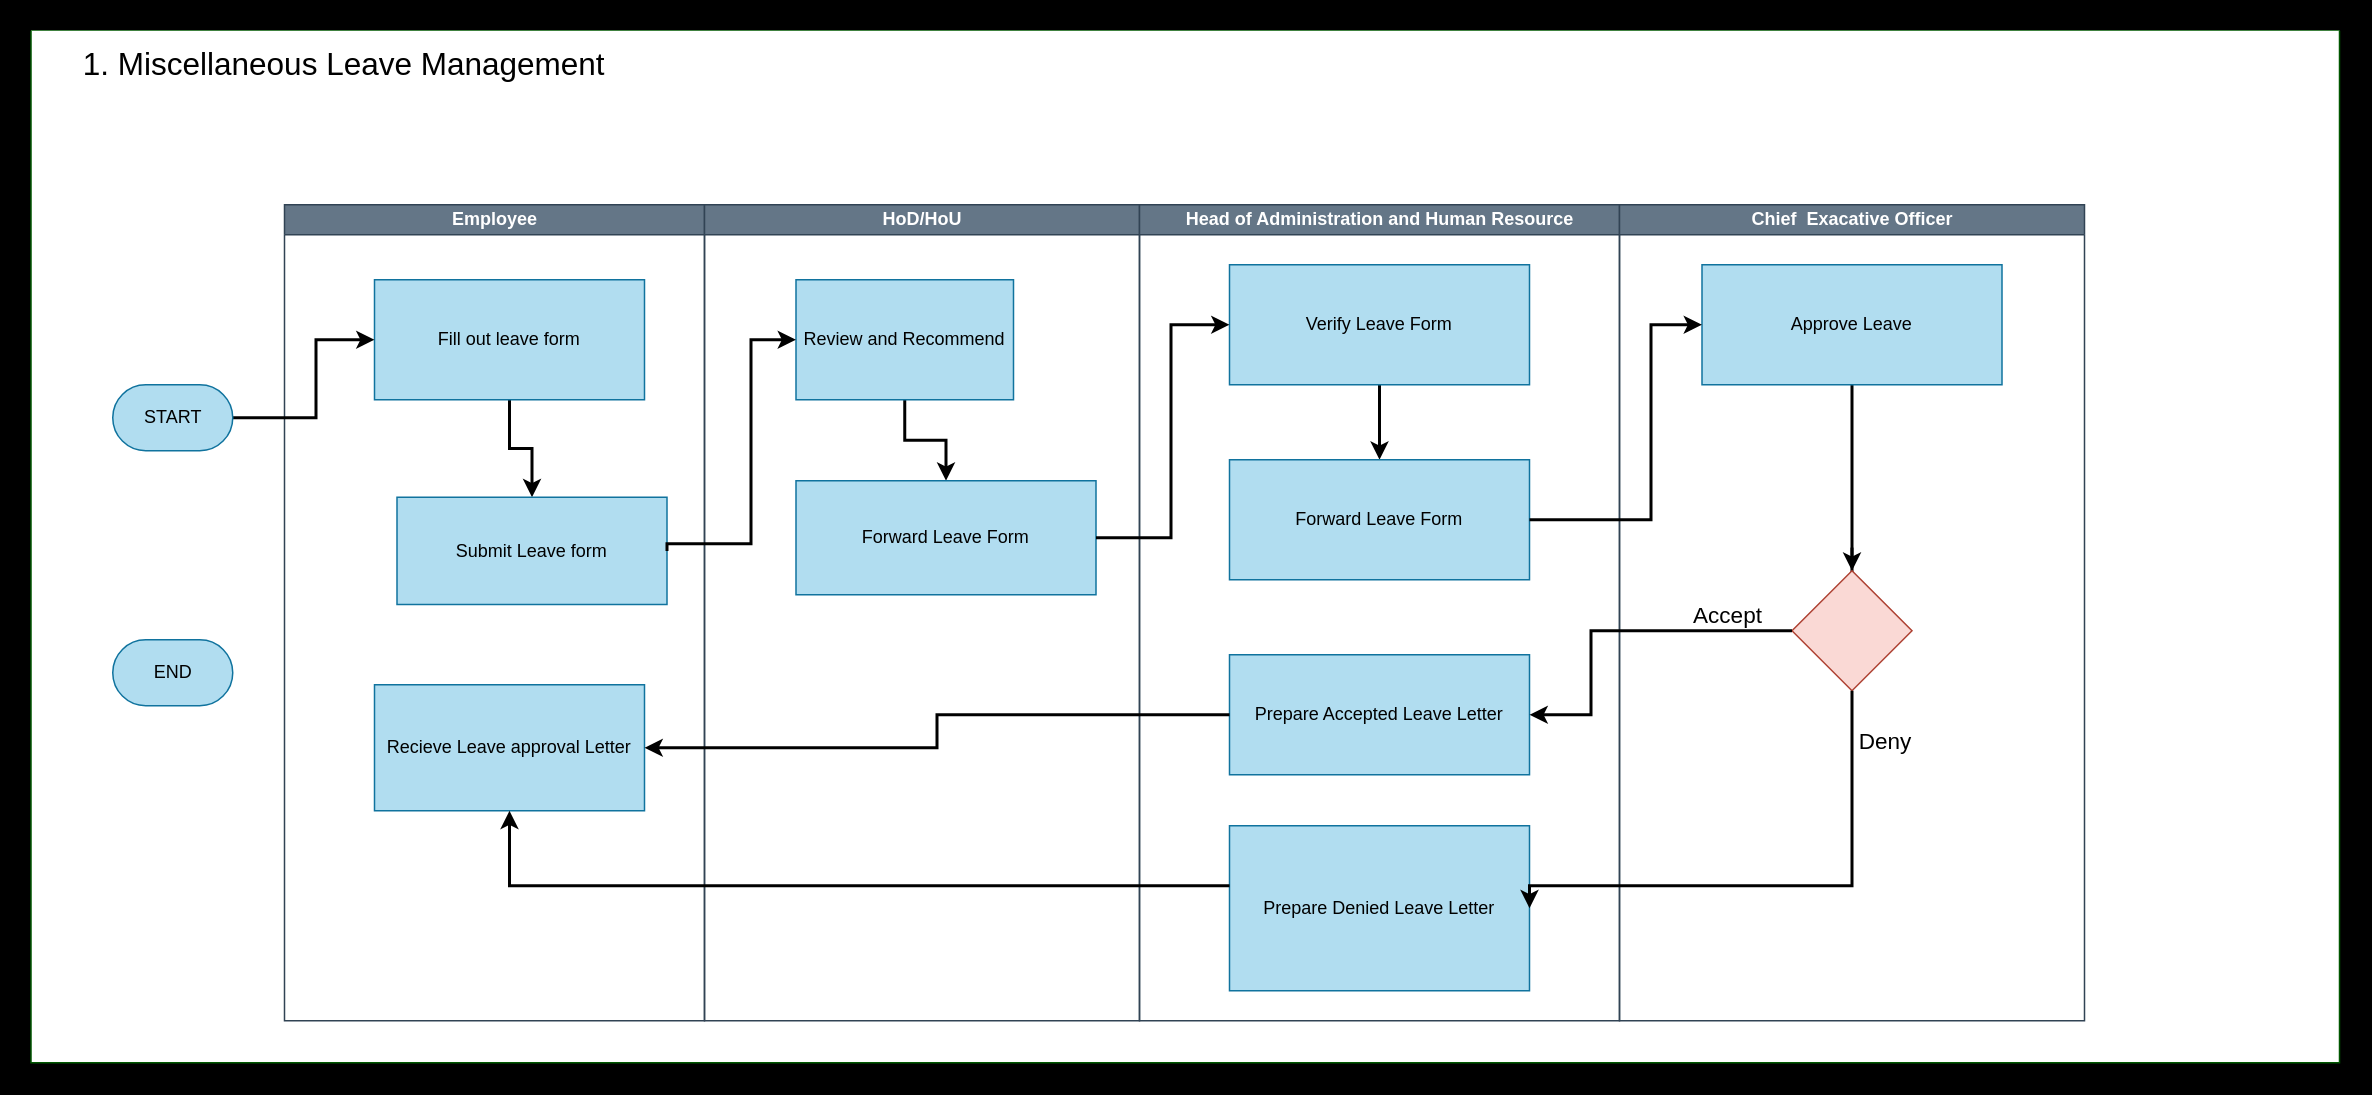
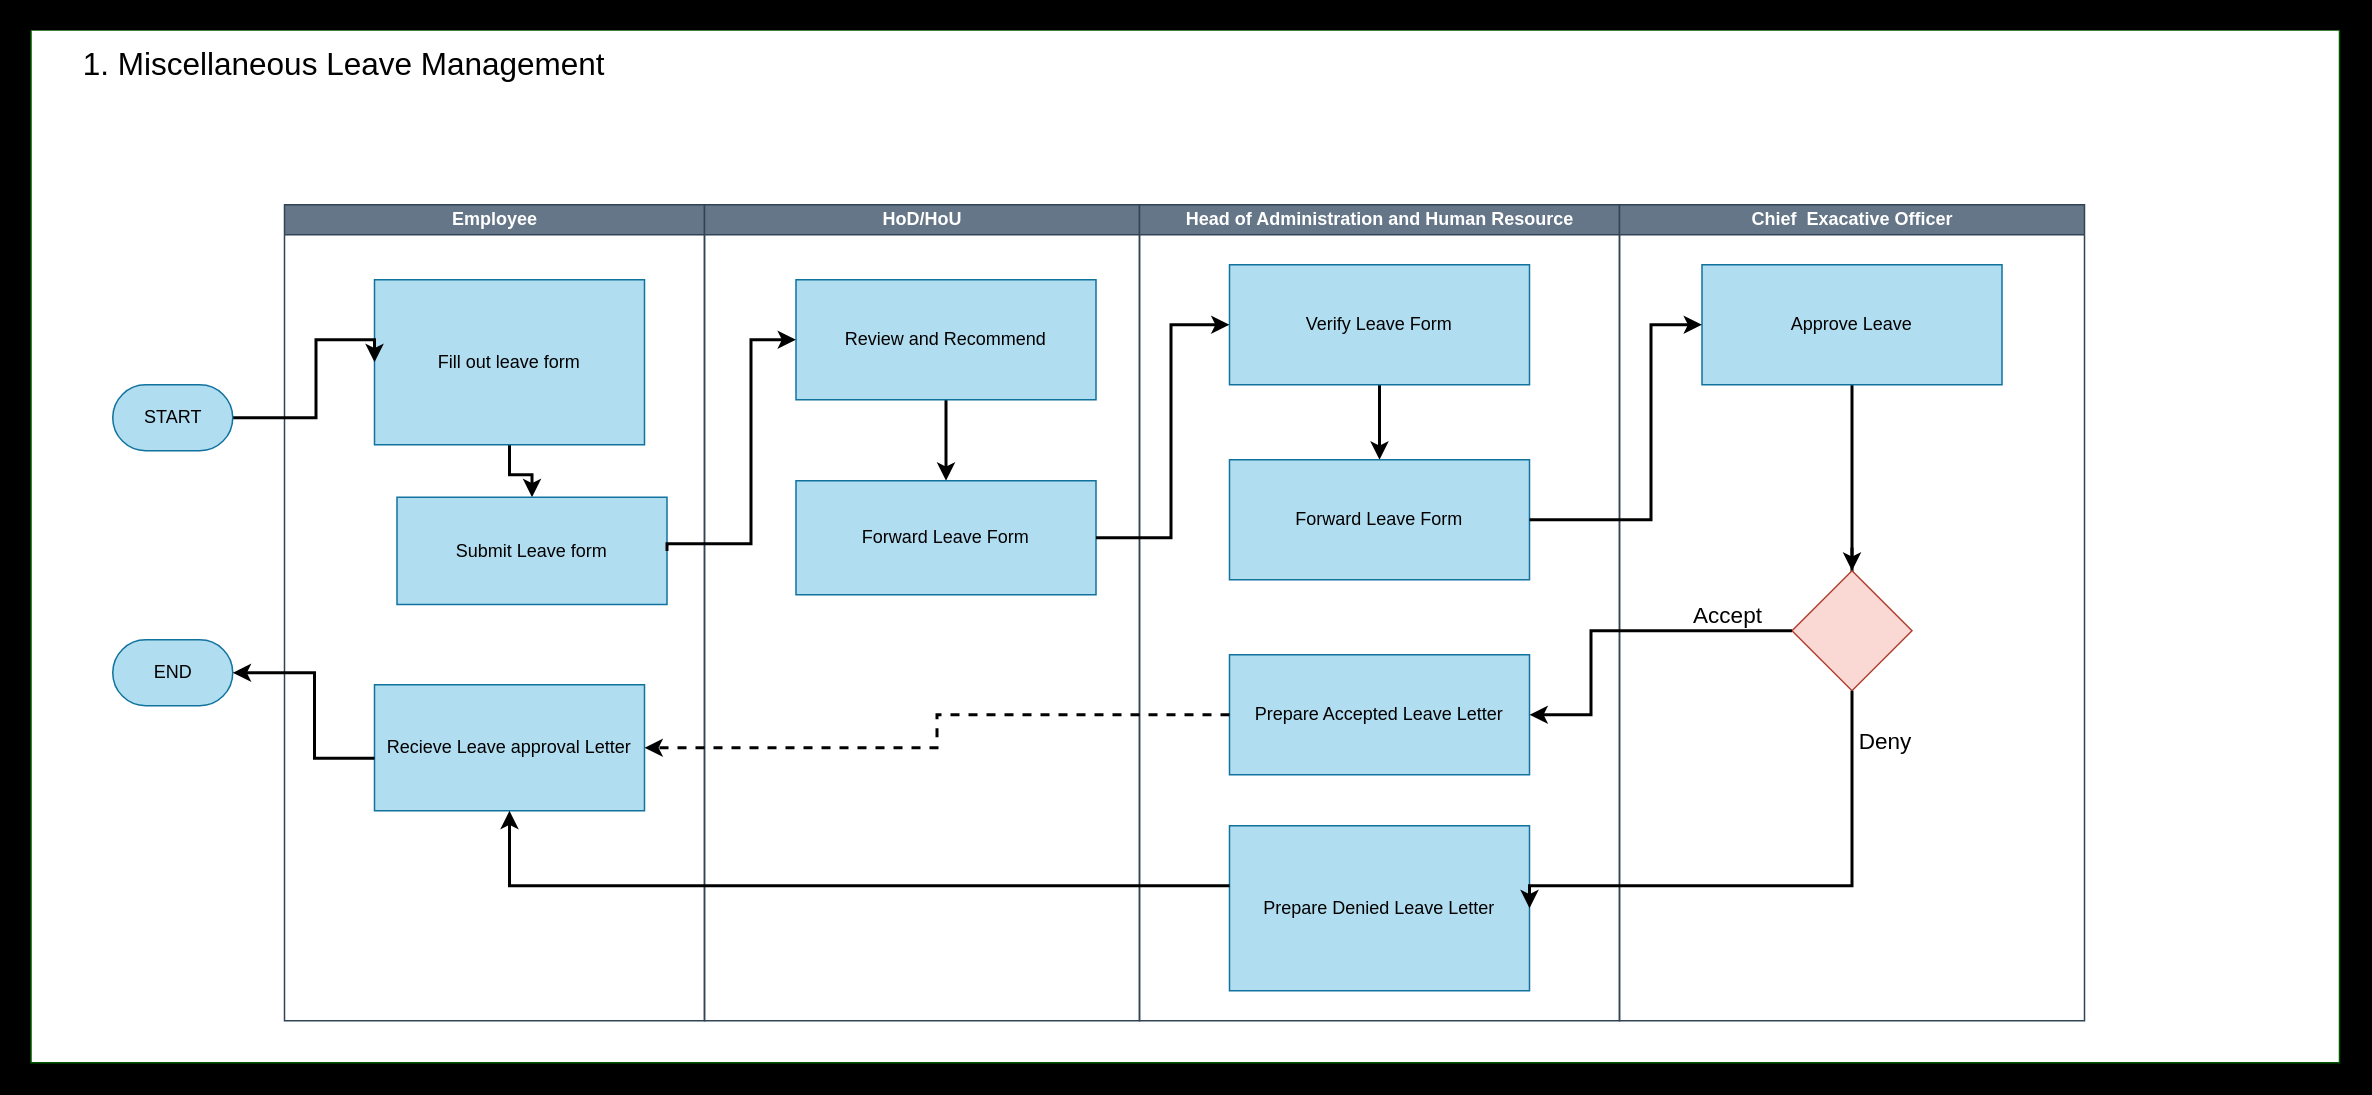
(509, 340) -> (509, 362)
(905, 340) -> (946, 340)
none -> (314, 711)
(1018, 715) -> (1018, 715)
